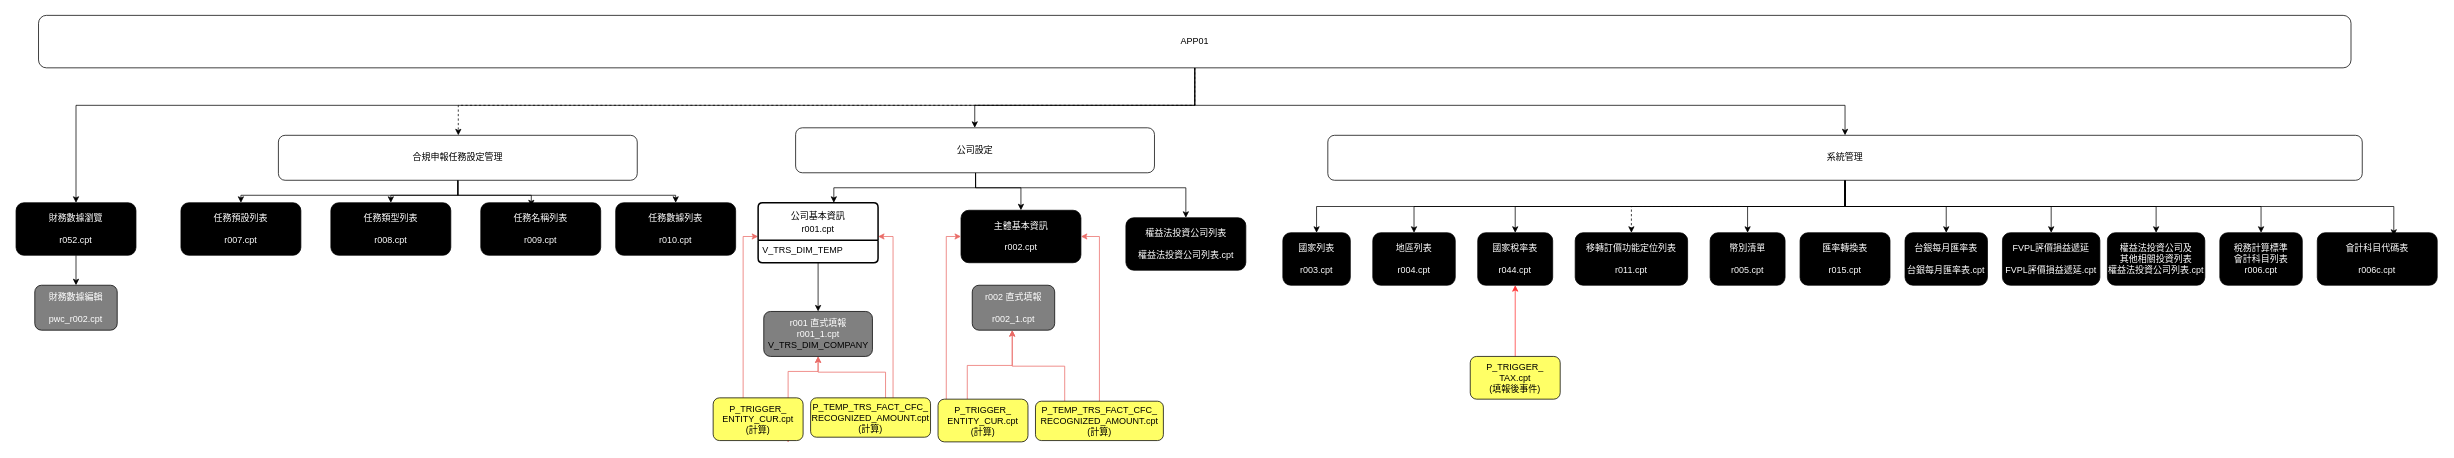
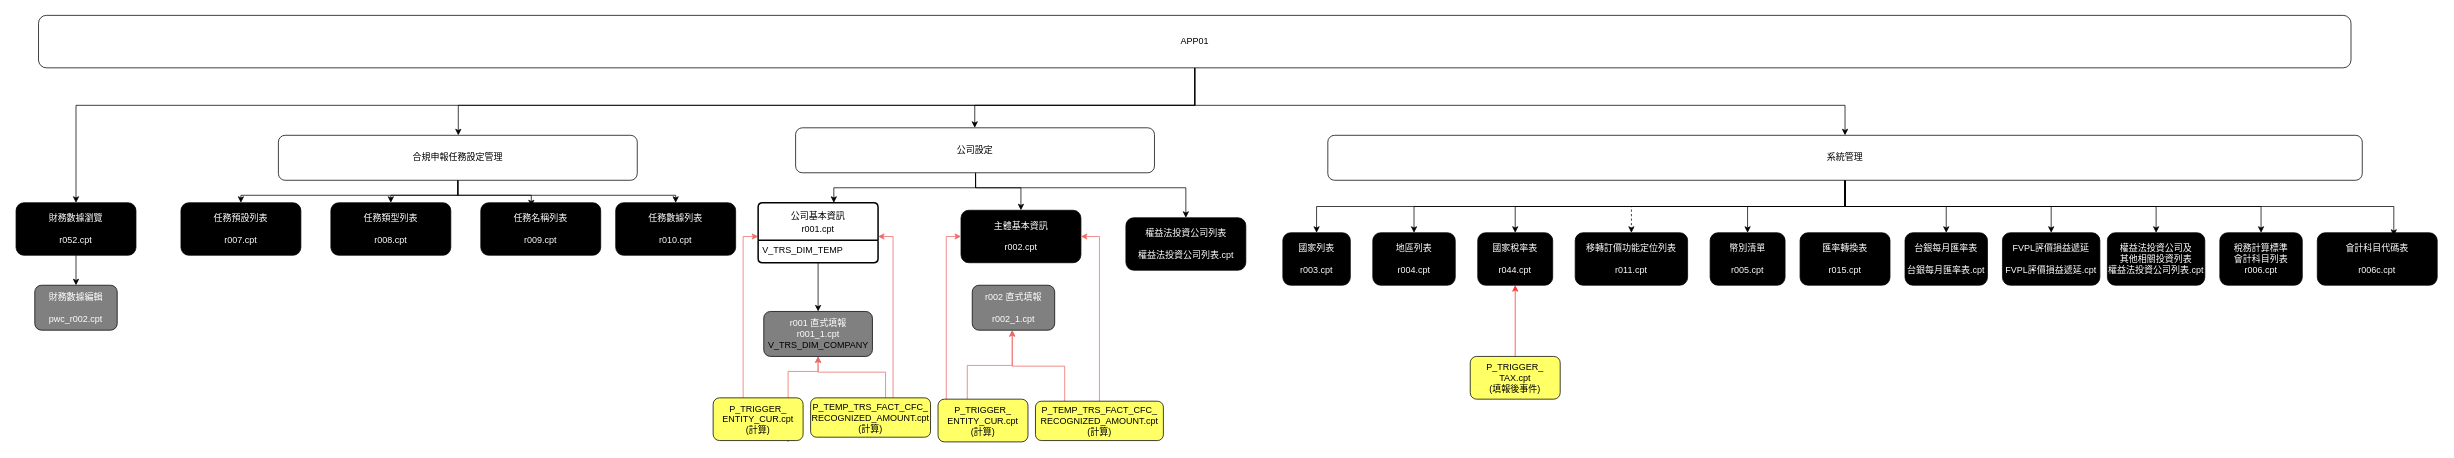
(458, 117) -> (458, 117)
